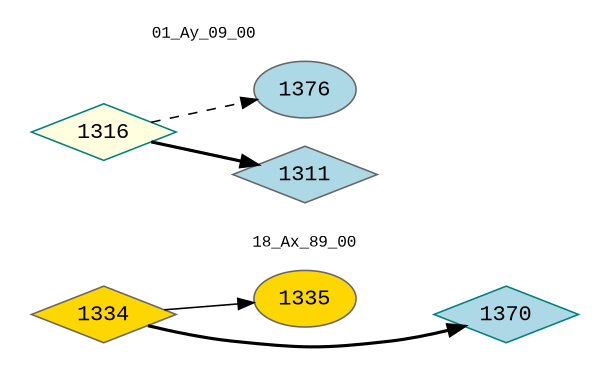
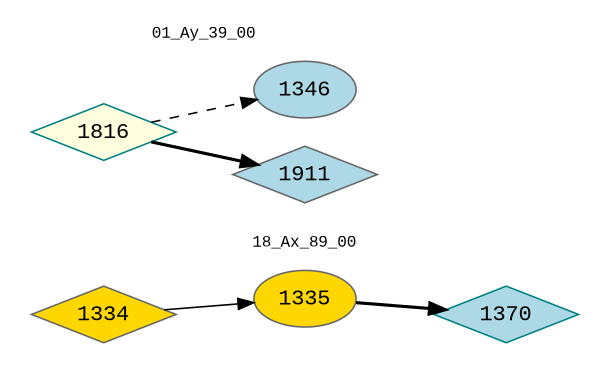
(204, 34) -> (204, 34)
(305, 90) -> (305, 90)
(104, 132) -> (104, 132)
(305, 175) -> (305, 175)
(298, 347) -> (393, 306)
